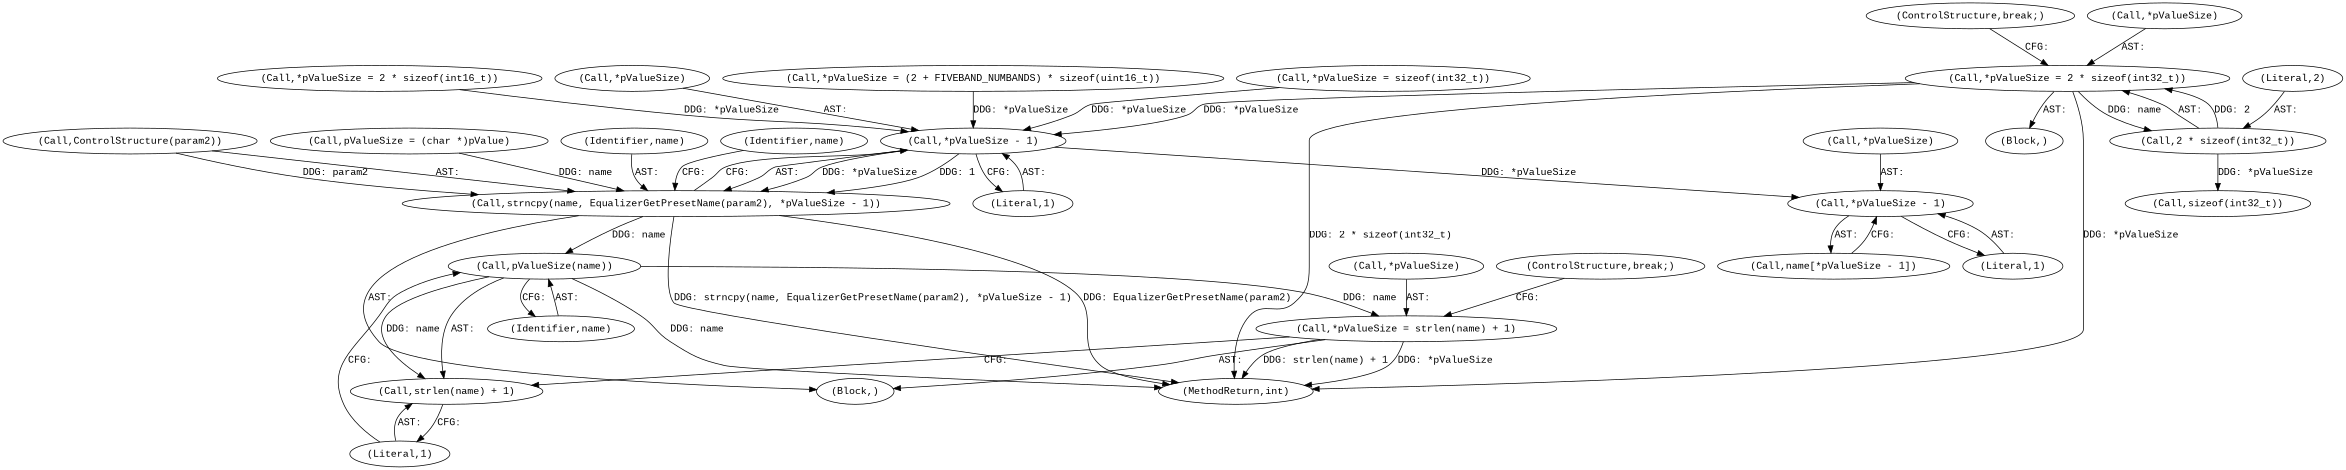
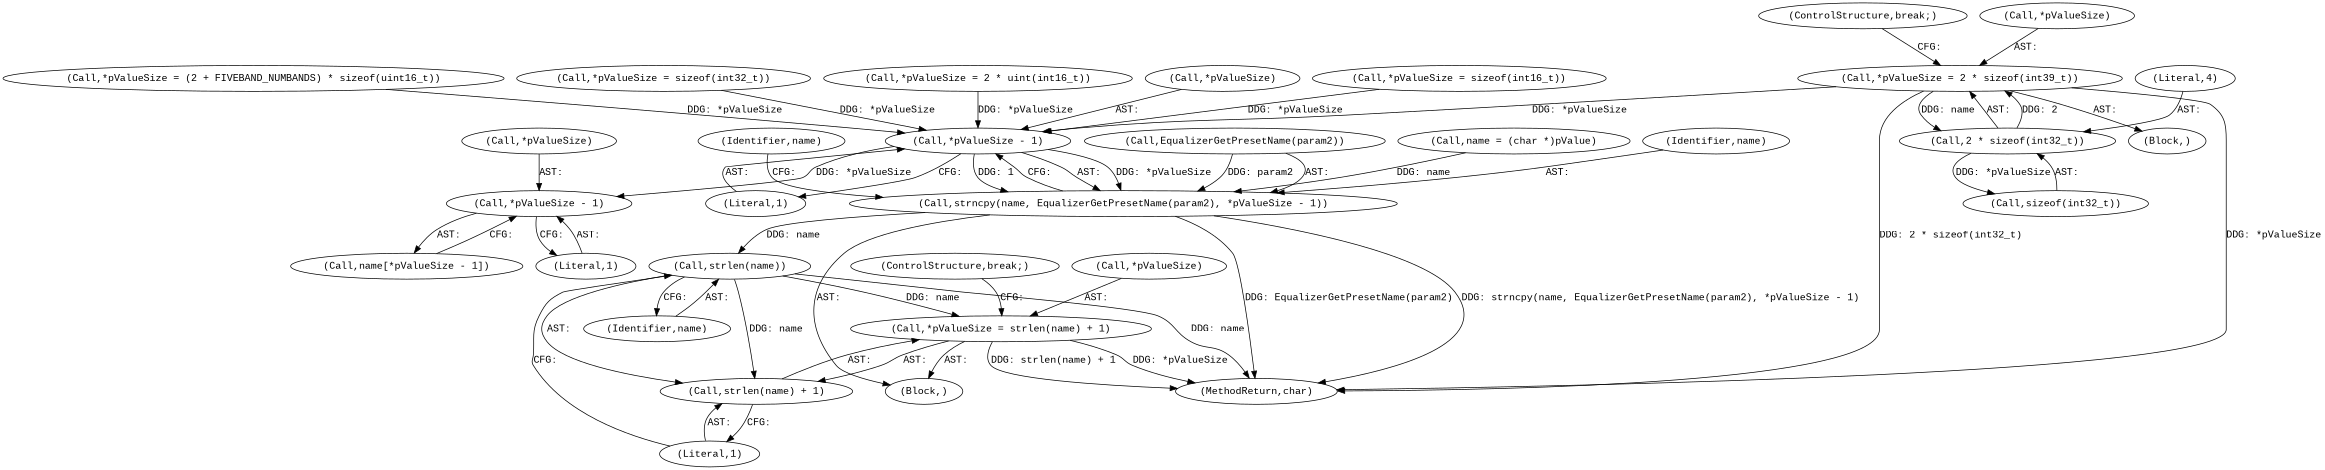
(380, 78) -> (978, 78)
none -> (1459, 78)
(2068, 78) -> (1960, 78)
(2293, 78) -> (2185, 78)
(130, 141) -> (1235, 141)
(409, 141) -> (1514, 141)
none -> (2054, 172)
(544, 266) -> (730, 266)
none -> (846, 355)
(999, 360) -> (918, 360)
(1236, 391) -> (1256, 391)
